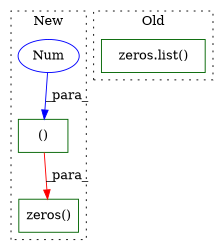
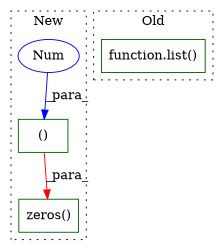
(153, 56) -> (153, 56)
